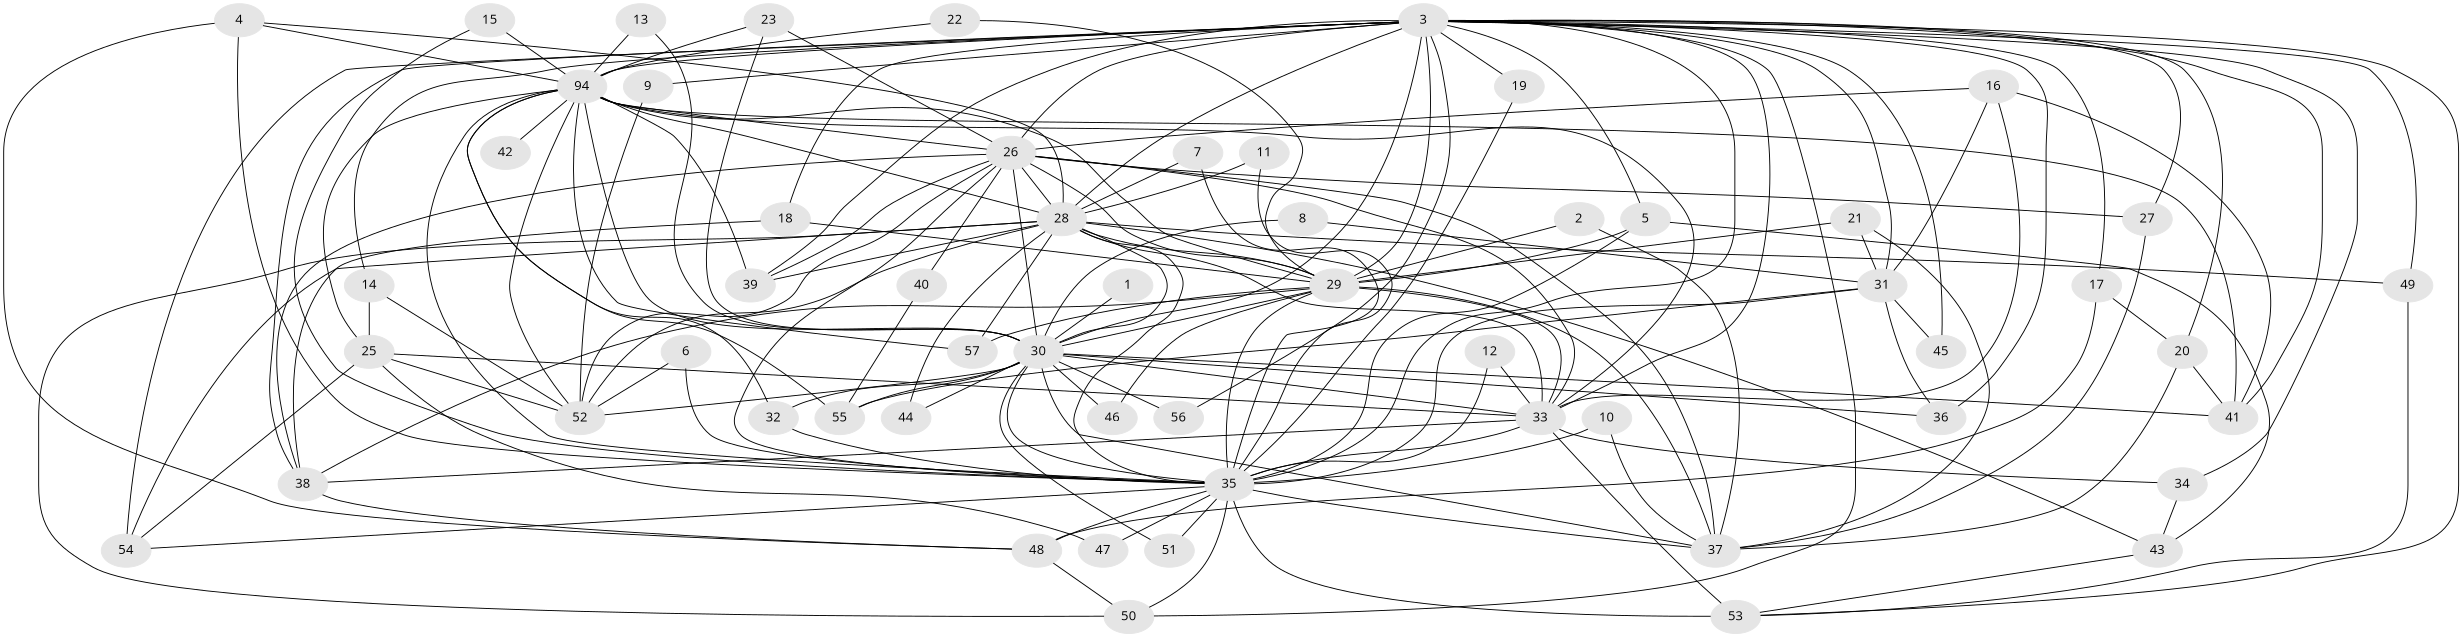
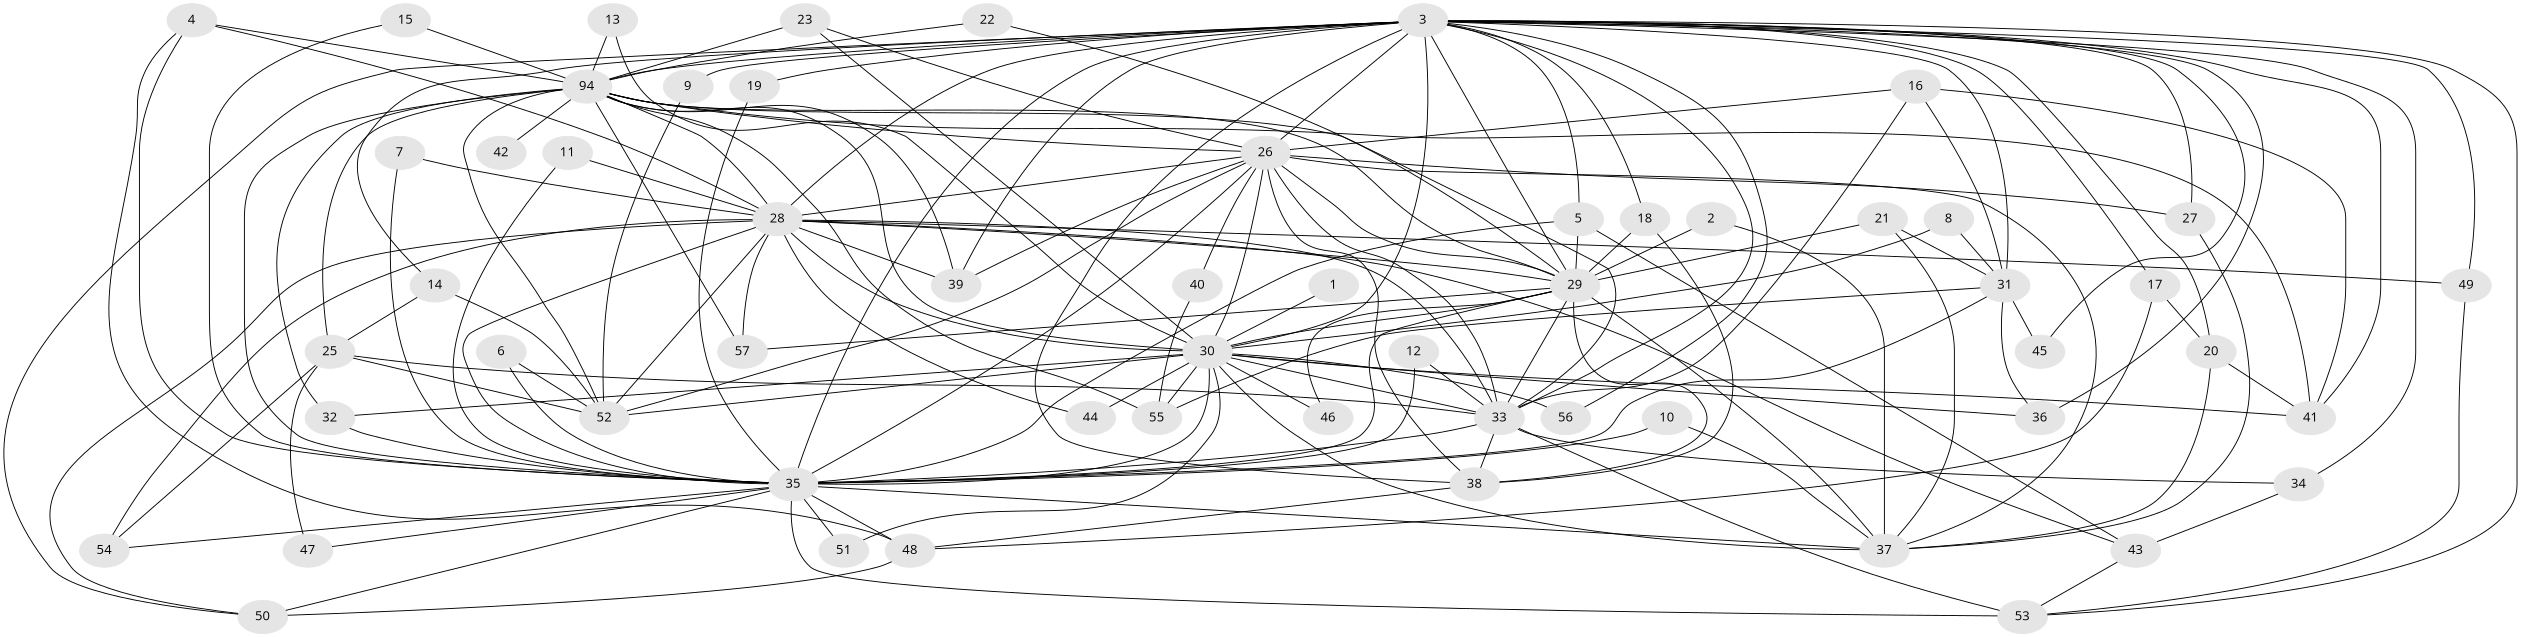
(368, 68) -> none
